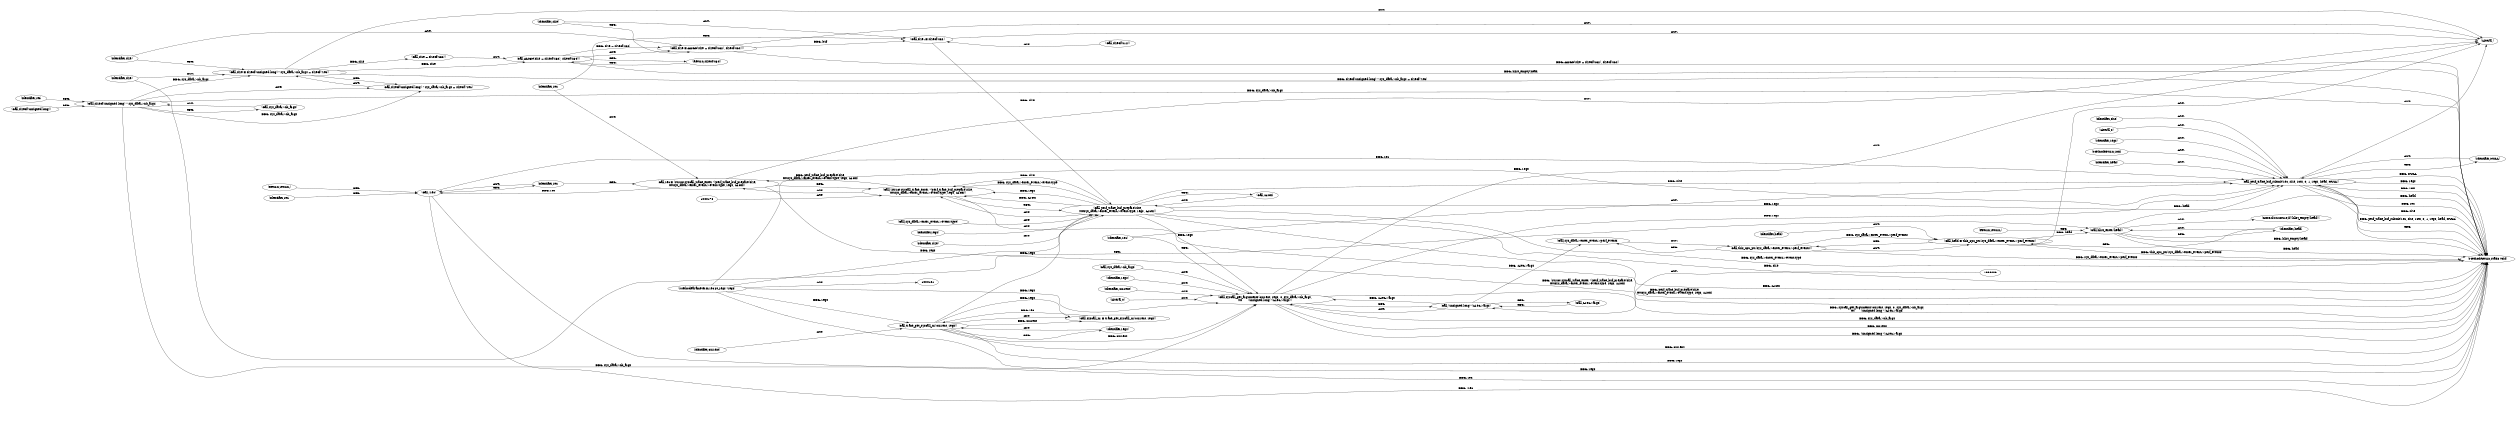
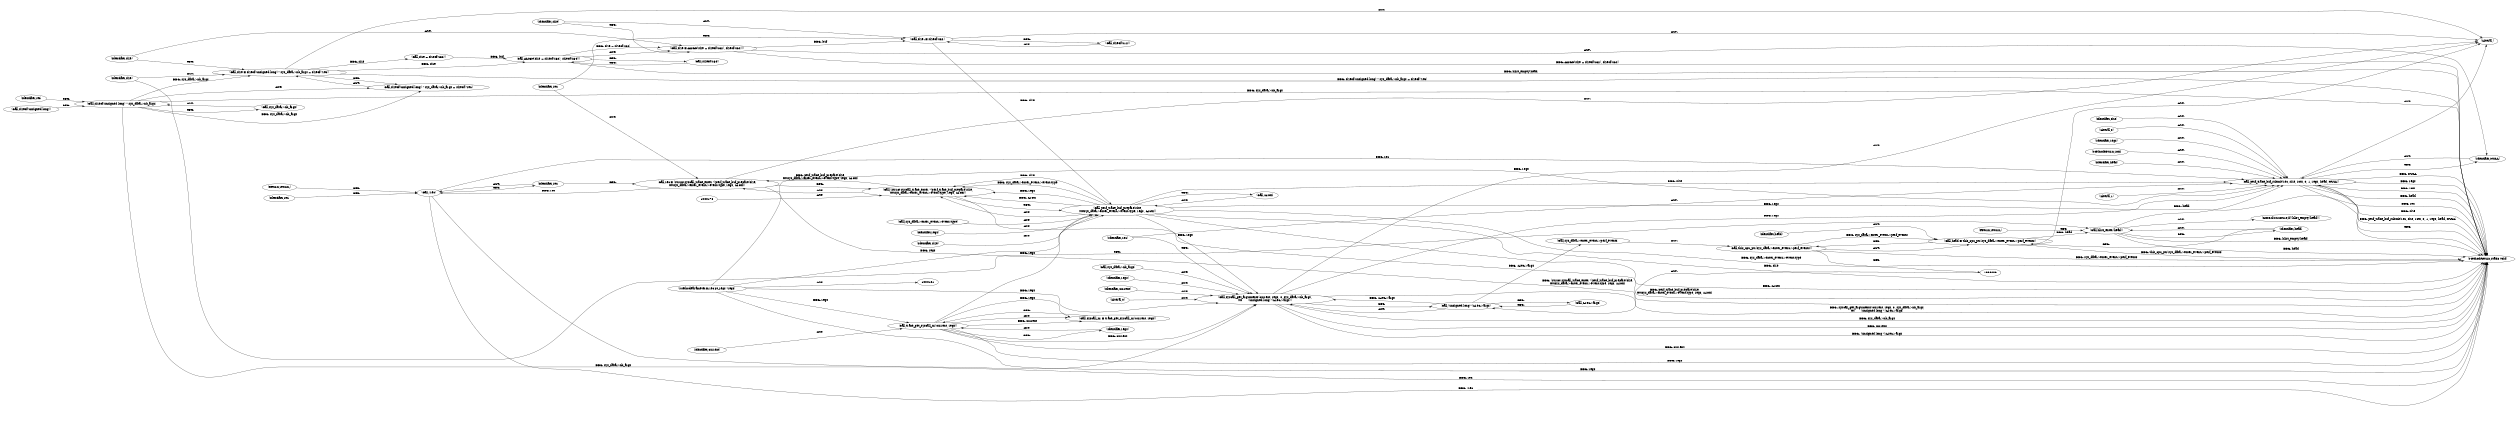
(1605, 24) -> (1653, 51)
none -> (1025, 42)
(497, 57) -> (497, 57)
(707, 62) -> (707, 62)
none -> (2107, 197)
(1667, 253) -> (1895, 268)
(1027, 311) -> (1027, 311)
